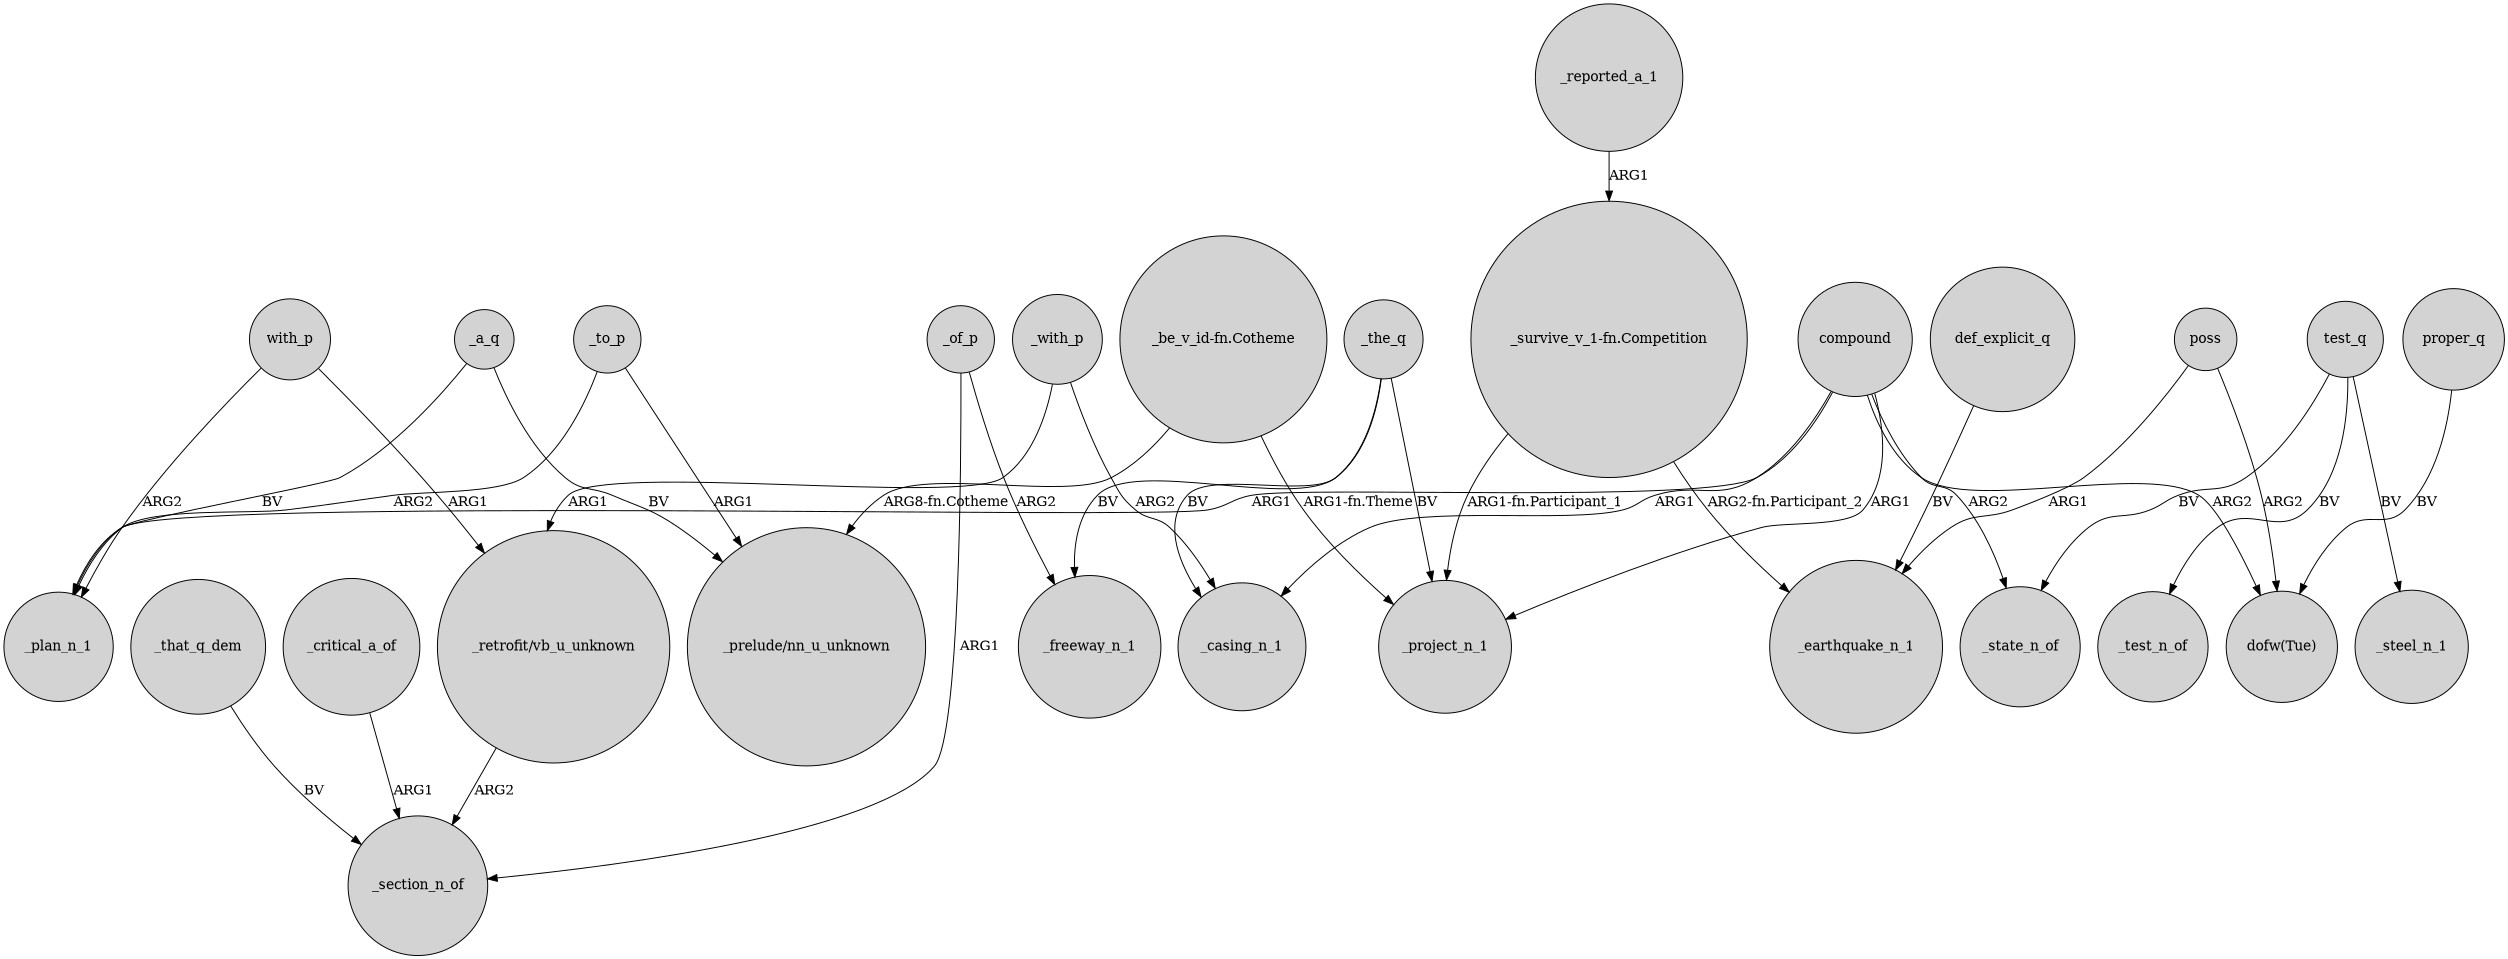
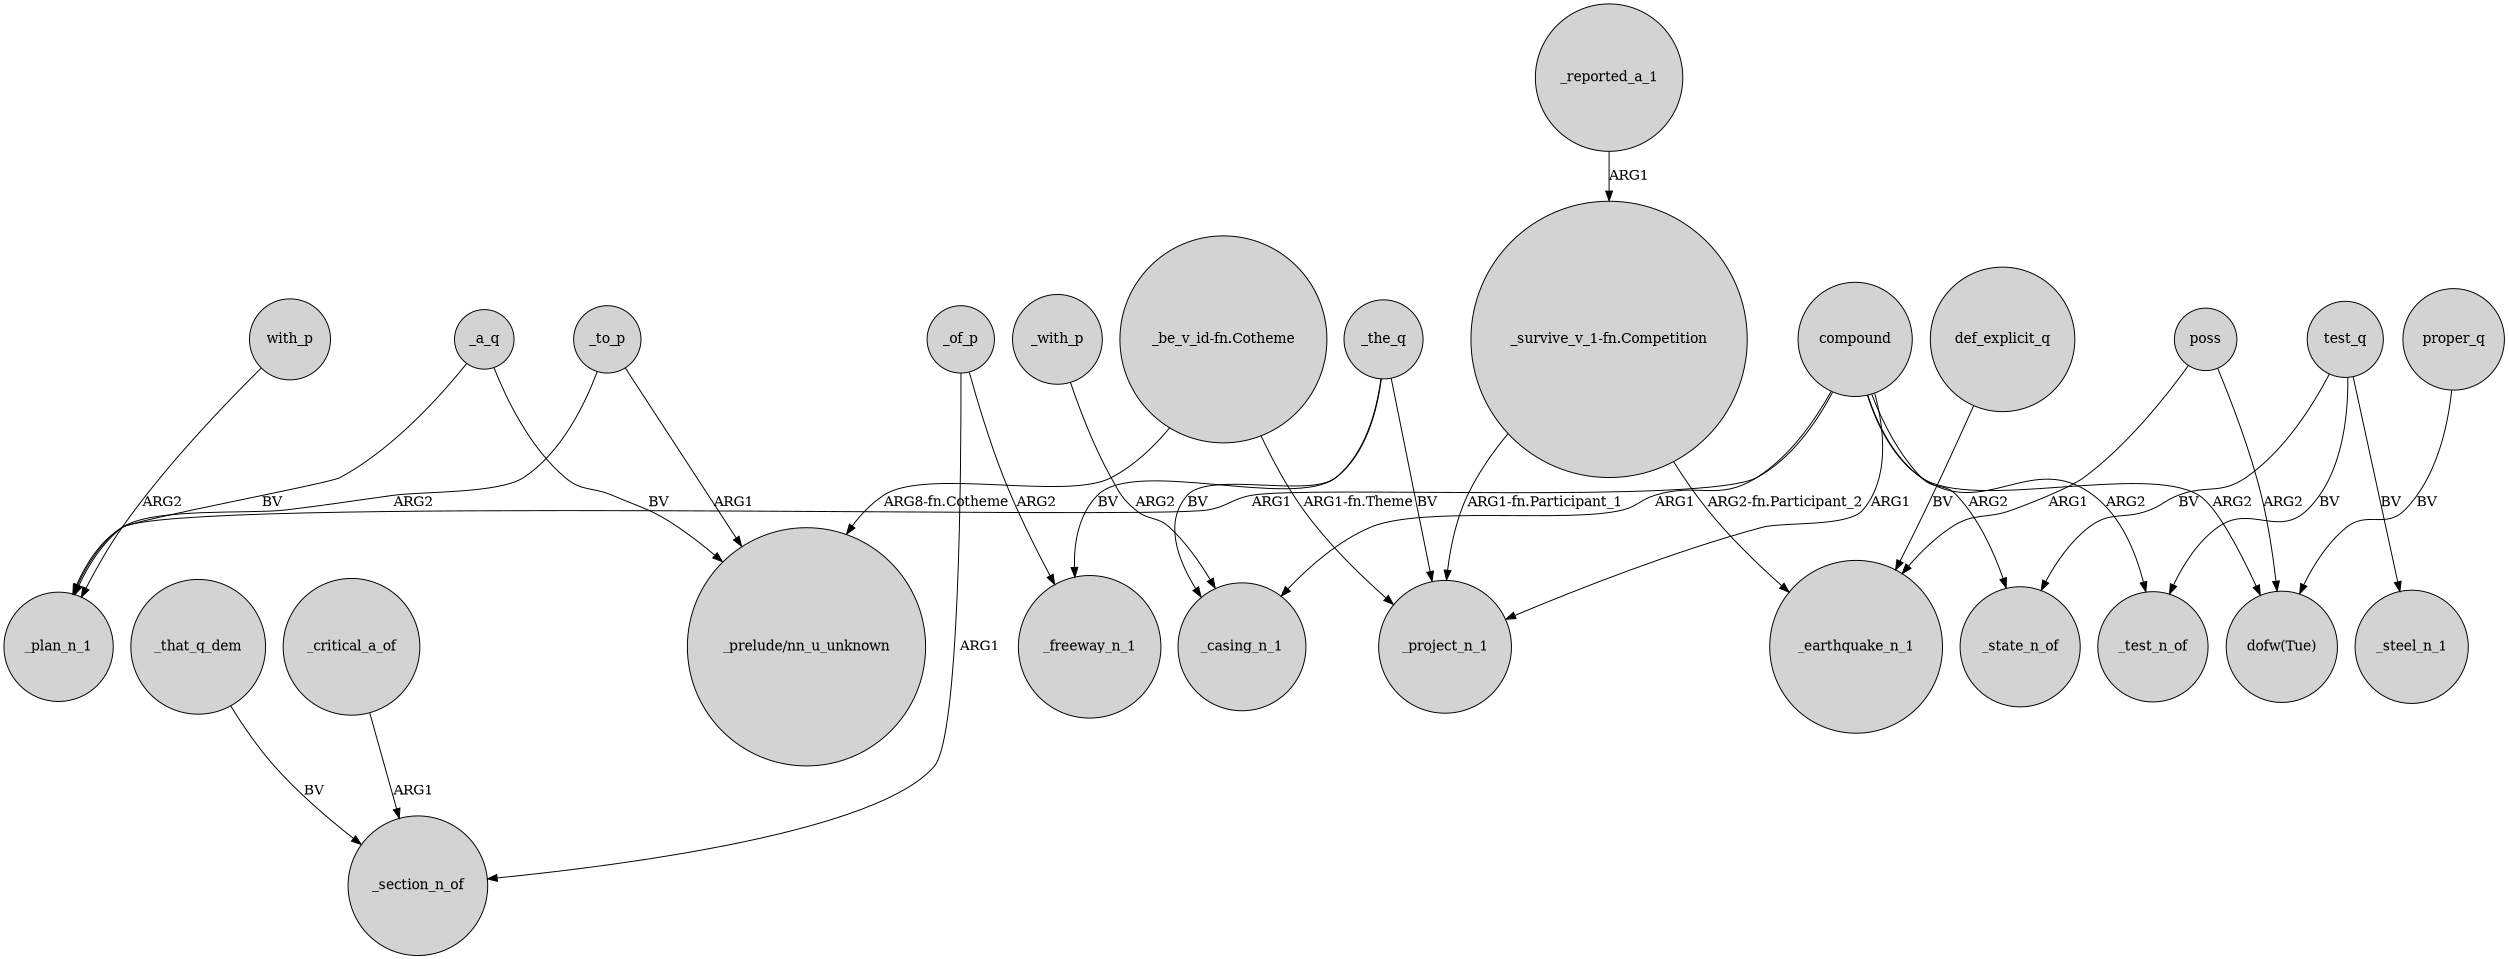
none -> (2018, 483)
(554, 647) -> none
